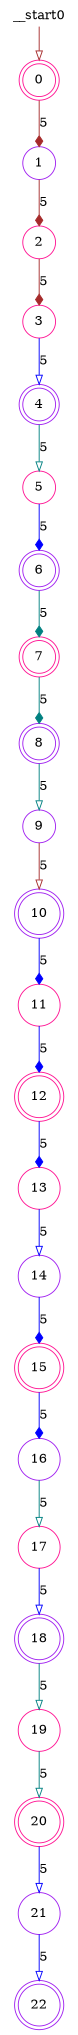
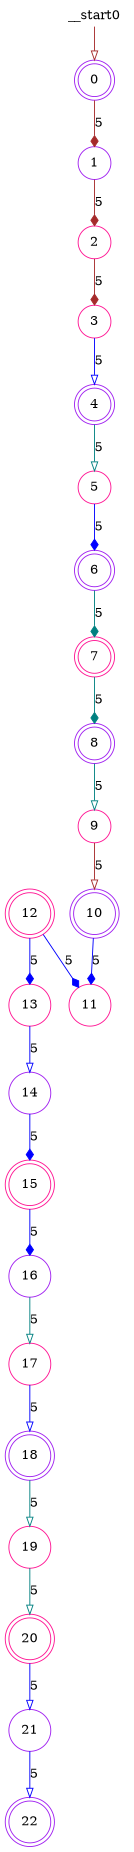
(39, 80) -> (95, 80)
(39, 826) -> (95, 826)
(39, 1044) -> (58, 956)
